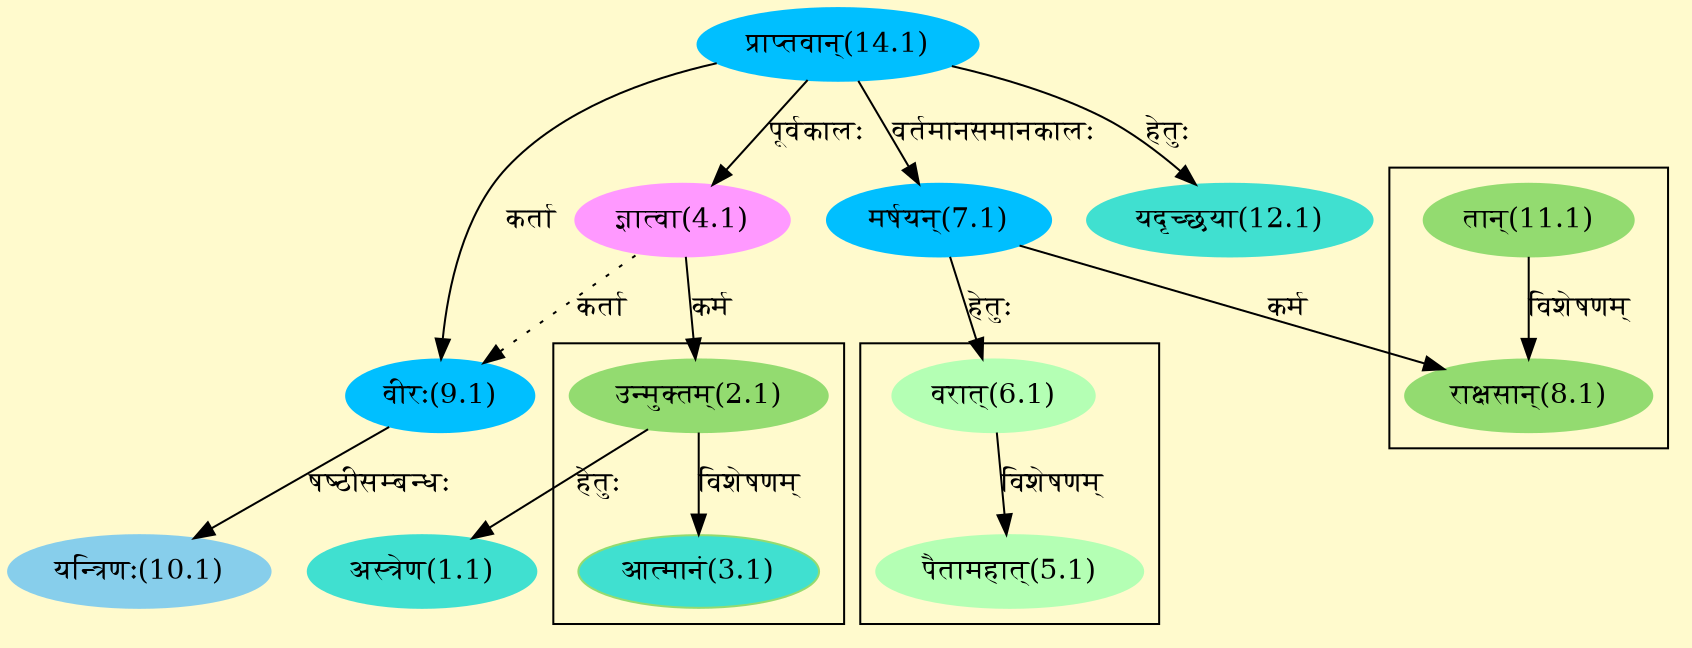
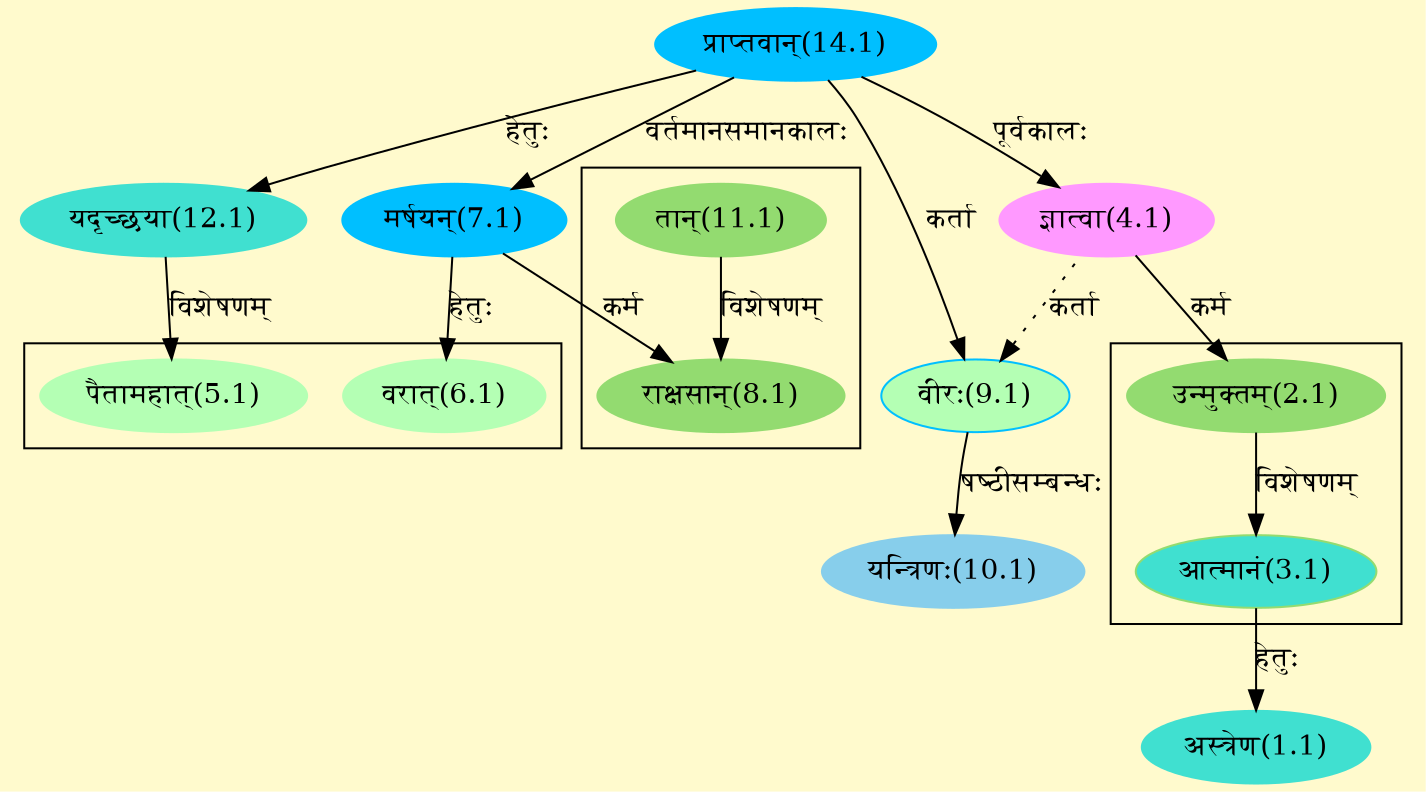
(440, 396) -> (975, 396)
(1001, 473) -> (168, 298)
(569, 478) -> (1256, 649)
